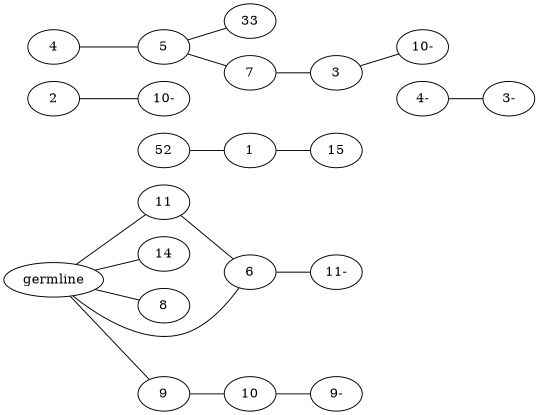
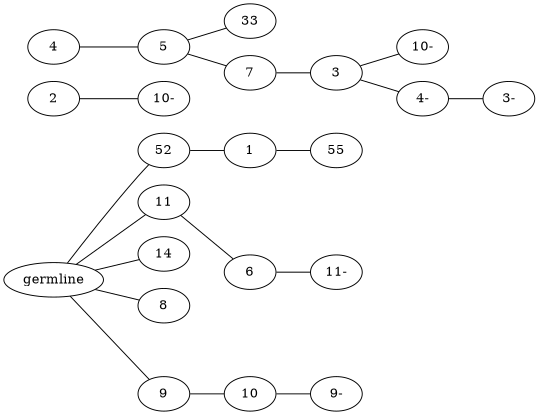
none -> (380, 86)
(336, 150) -> (336, 150)
(160, 336) -> (107, 213)
